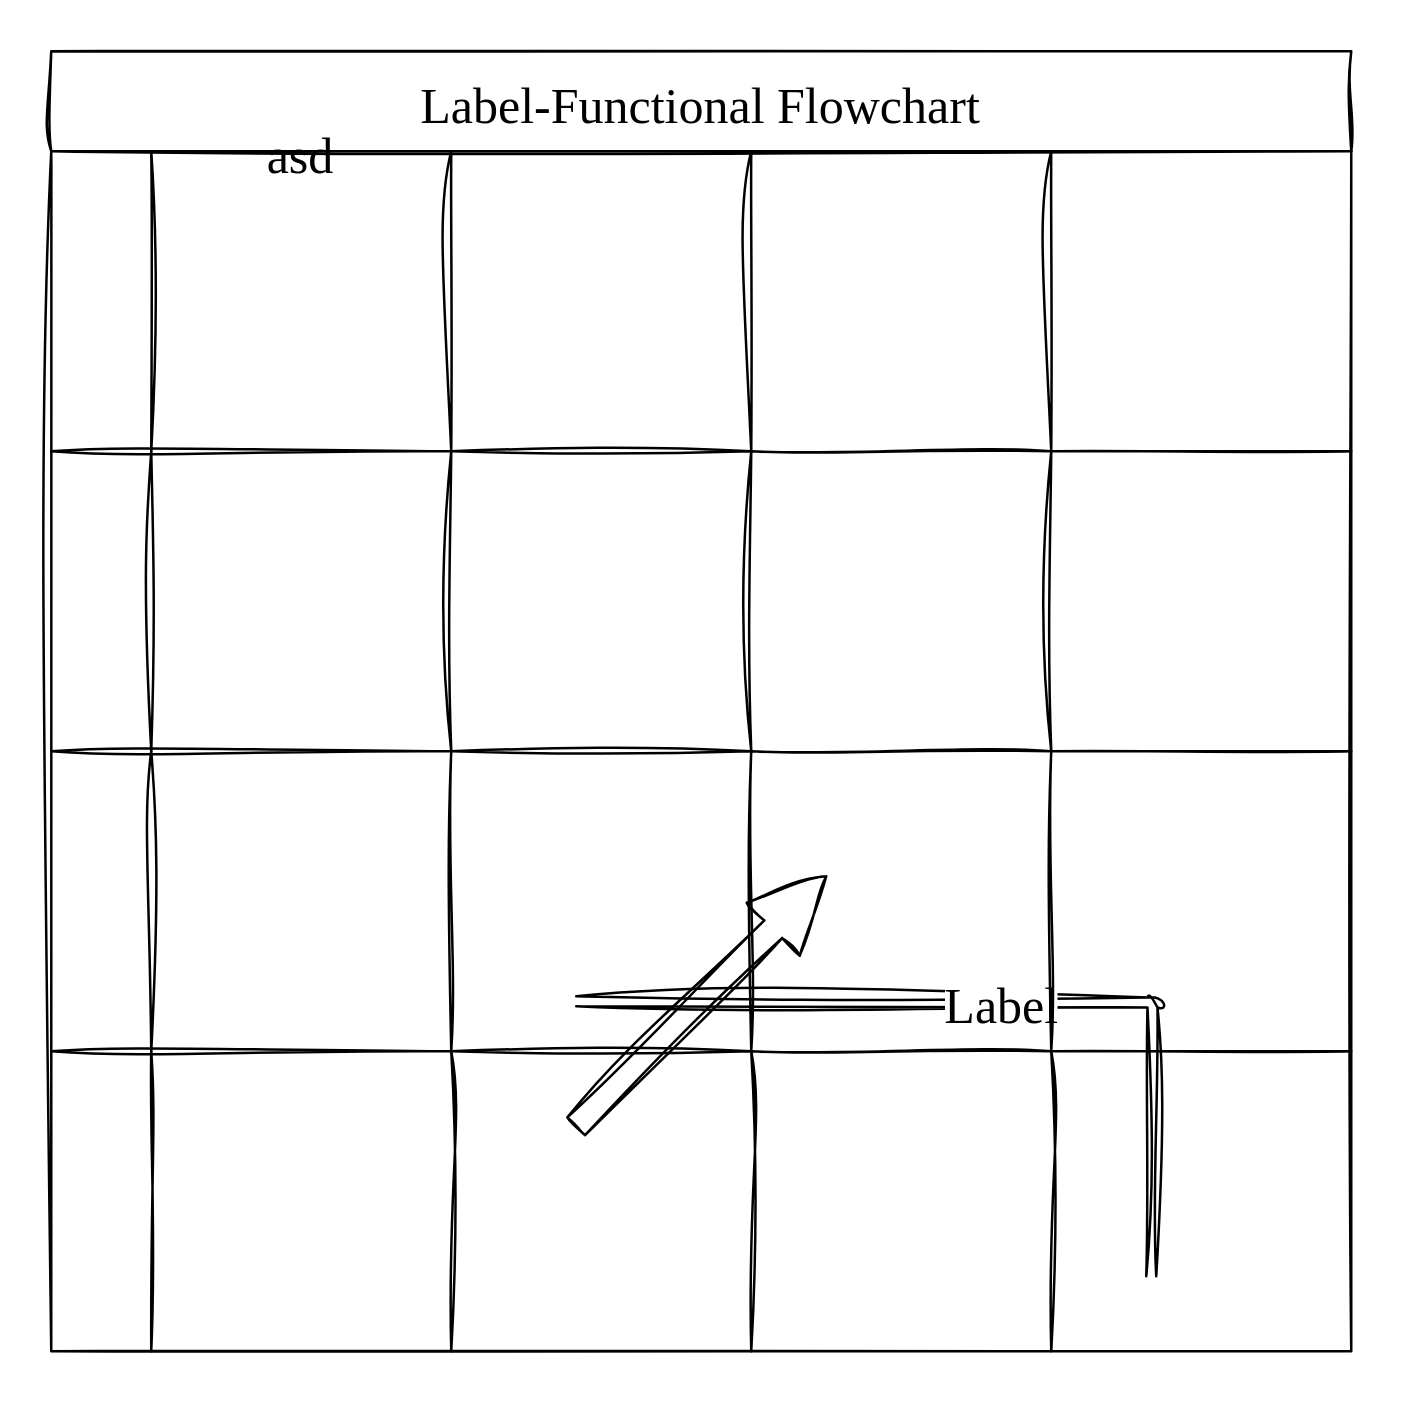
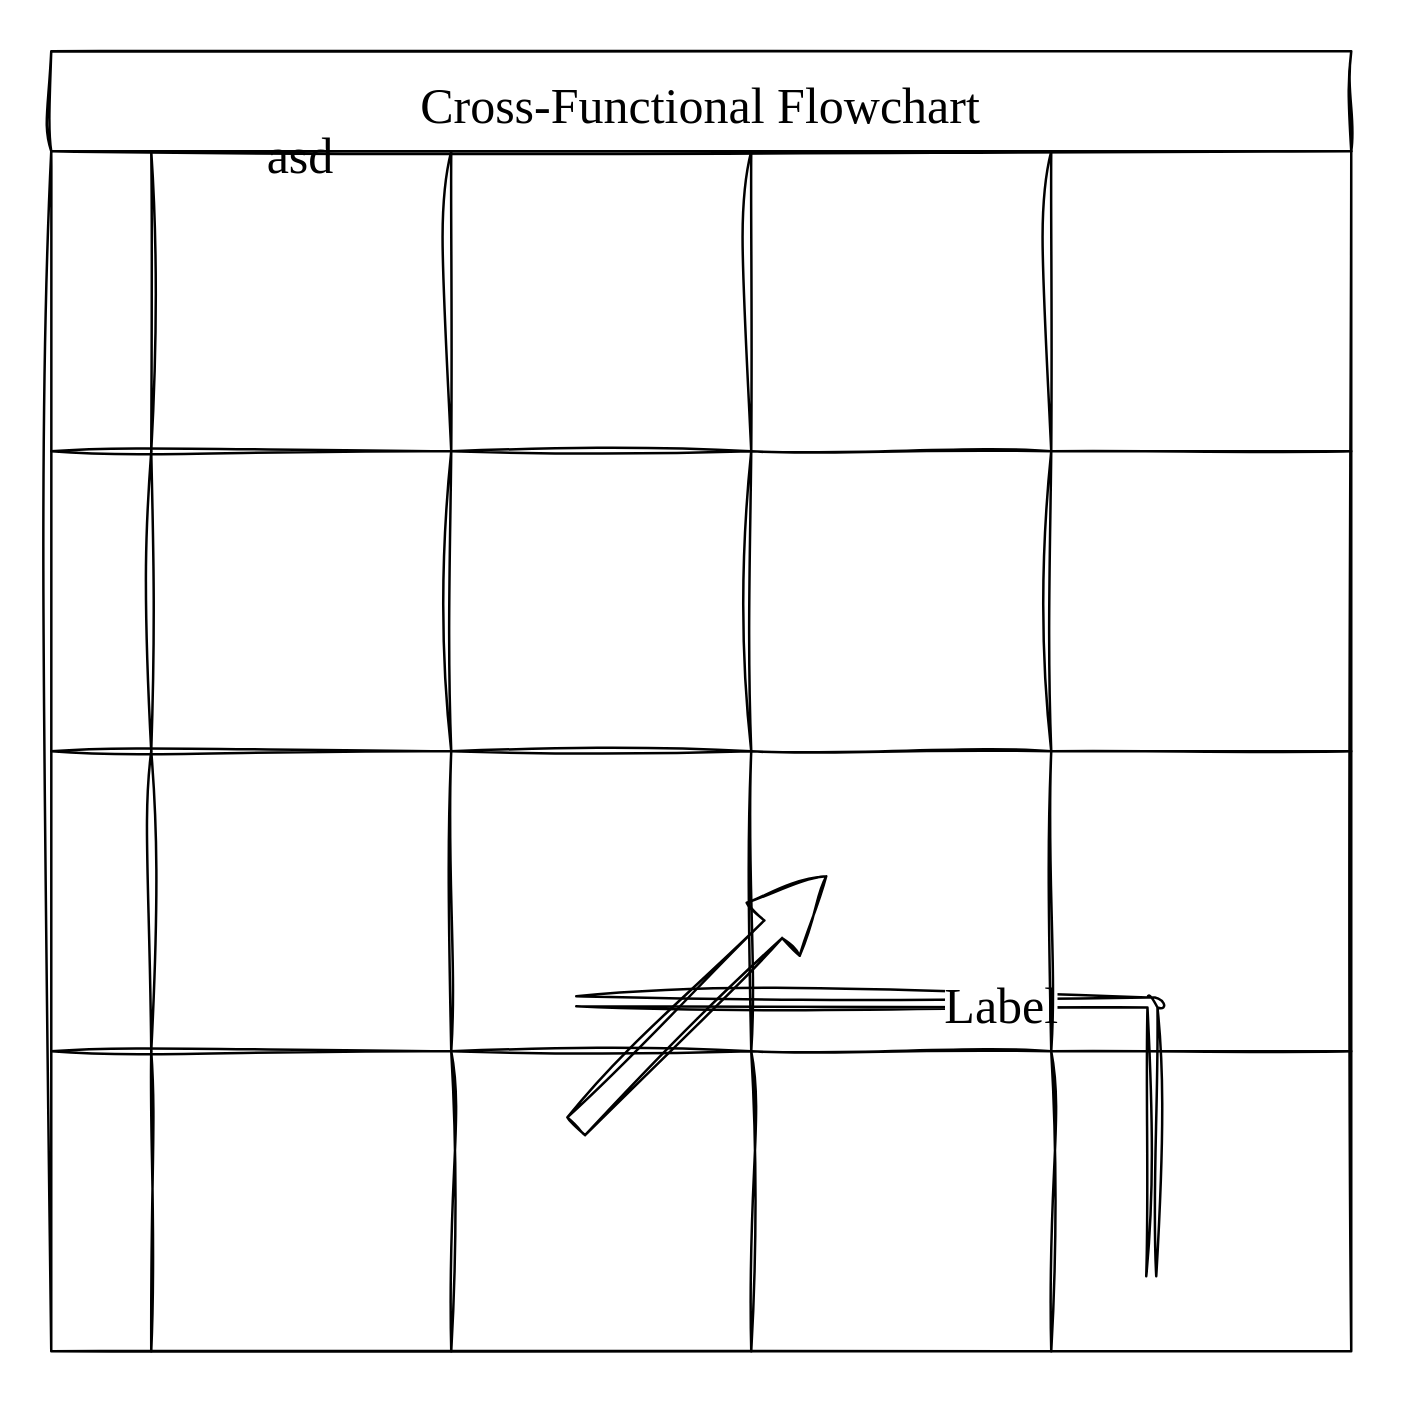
(700, 106) -> (700, 106)
